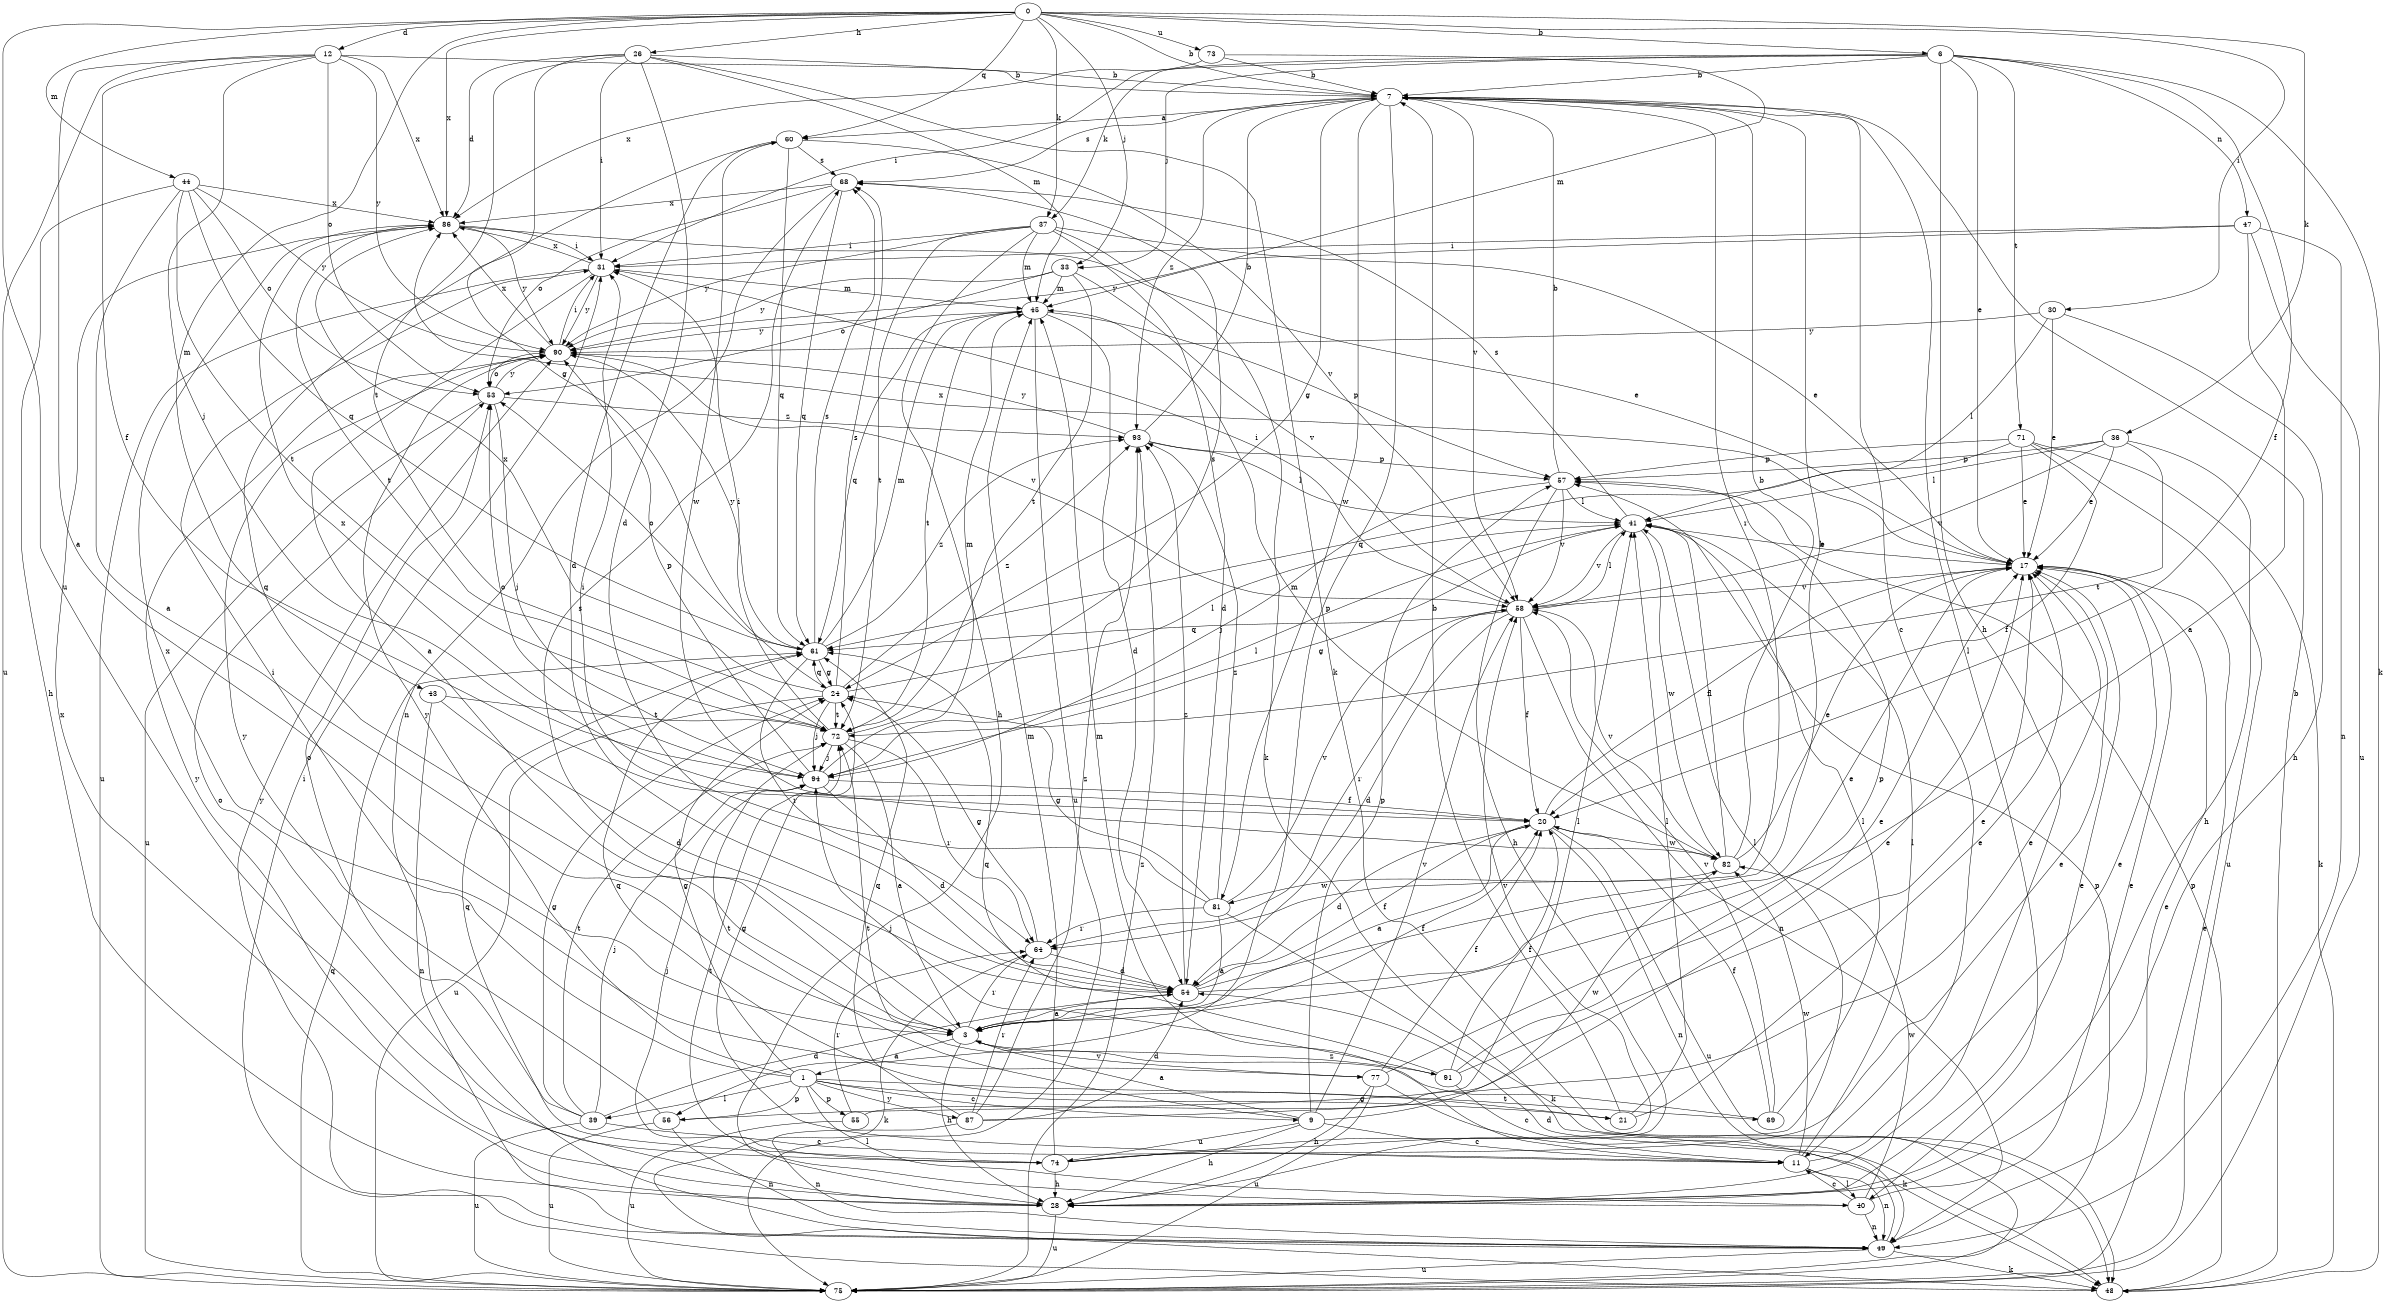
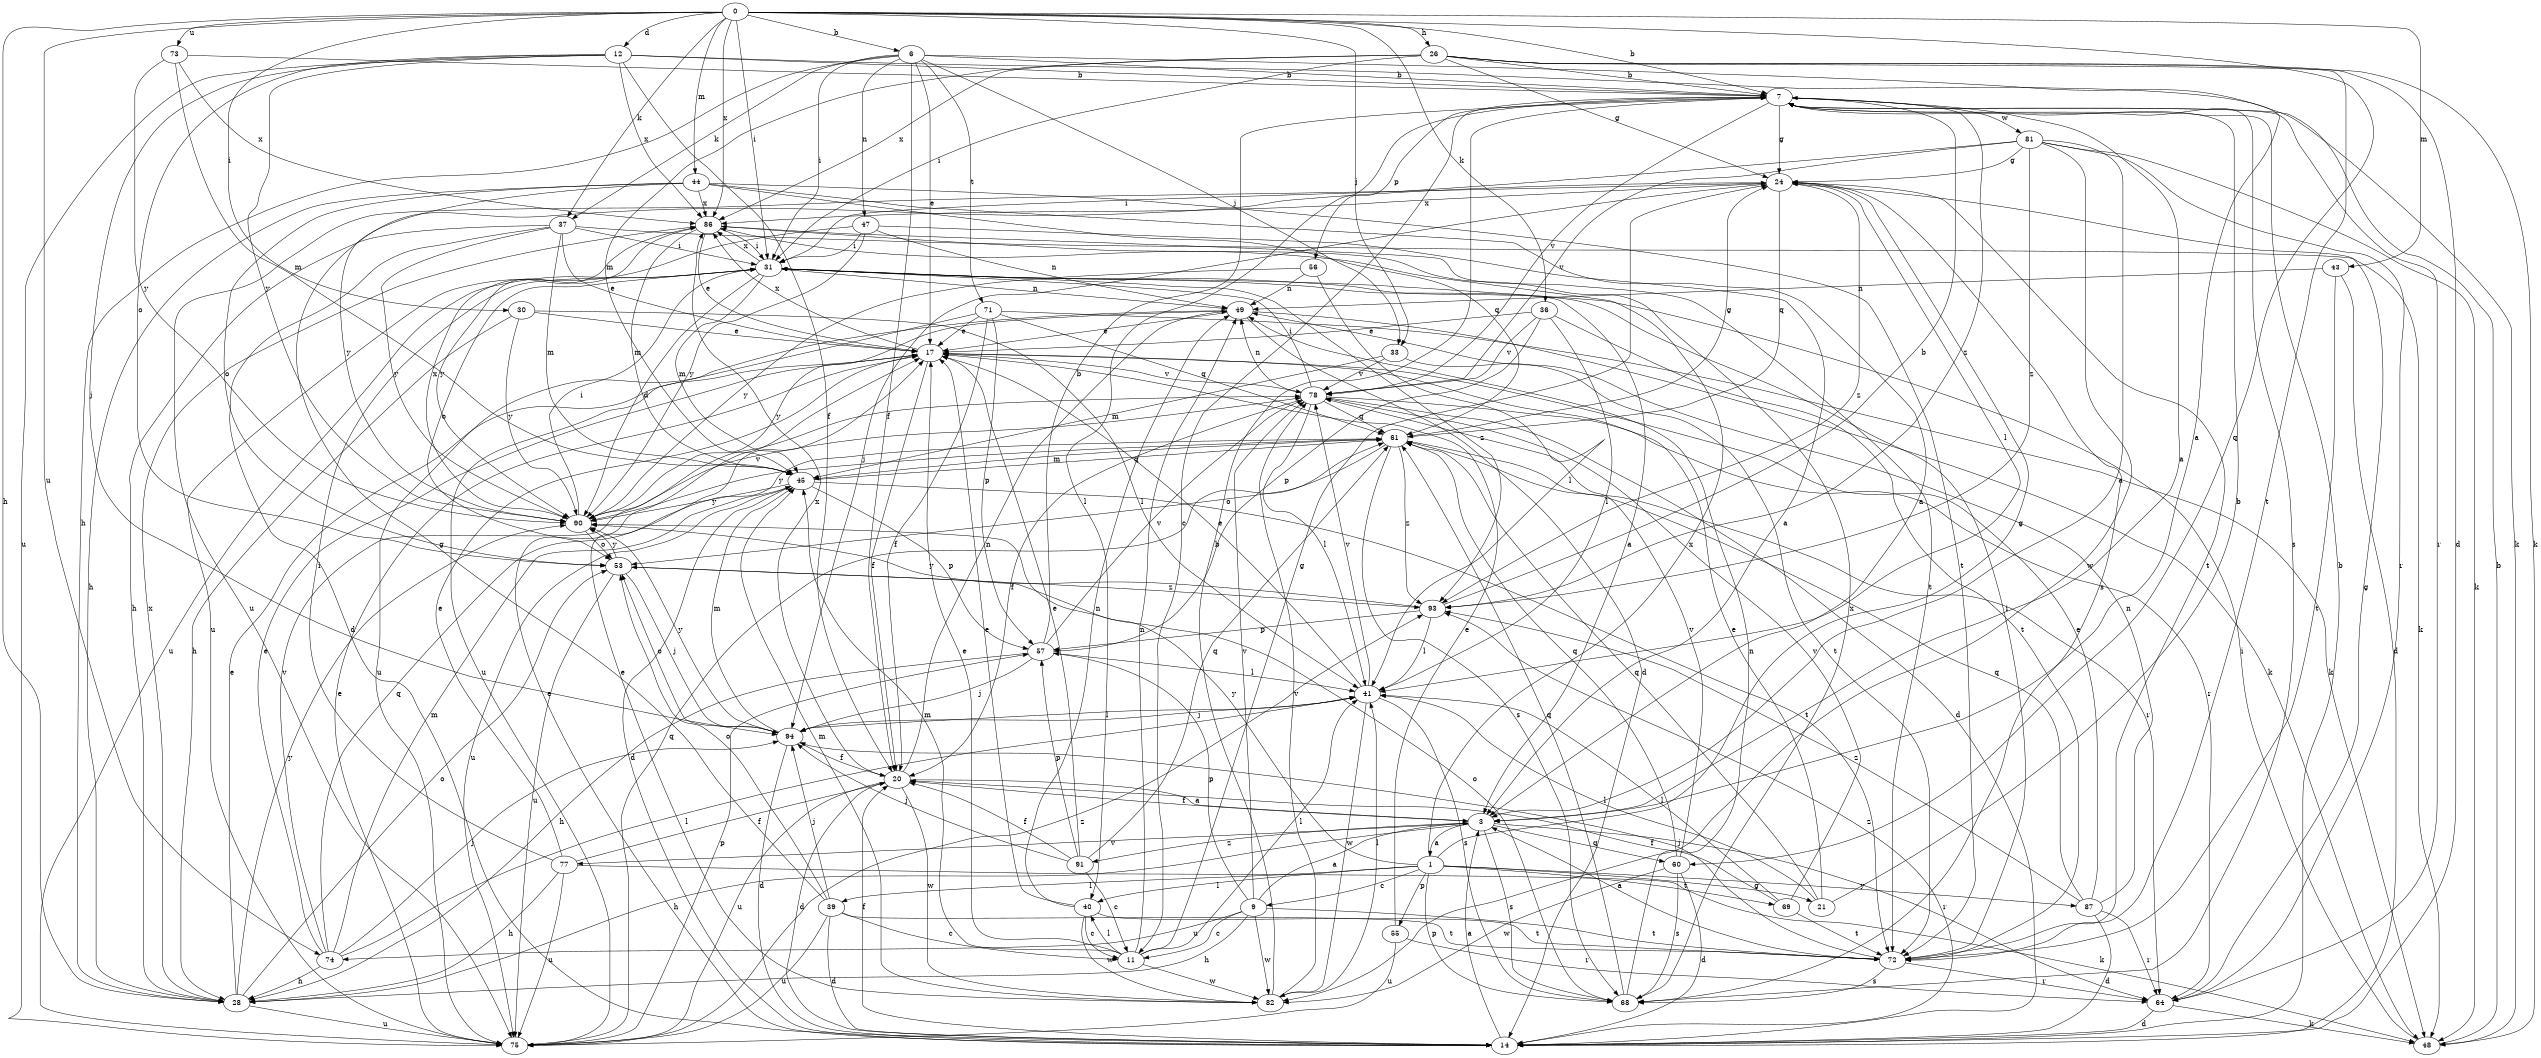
(1092, 120) -> (2146, 515)
none -> (752, 137)
(472, 140) -> (901, 140)
(833, 282) -> (217, 372)
none -> (1002, 289)
none -> (1242, 291)
(588, 310) -> (646, 396)
(797, 339) -> (466, 357)
none -> (640, 386)
(879, 432) -> none
(670, 566) -> (681, 630)
(1520, 609) -> (1313, 396)
(1321, 652) -> (1199, 716)
(1756, 652) -> (874, 550)
(2117, 753) -> none
(1474, 880) -> (1889, 679)
(1185, 993) -> (1505, 1046)
(753, 1113) -> (1471, 981)
(1952, 1154) -> (3, 230)
(581, 1266) -> none
